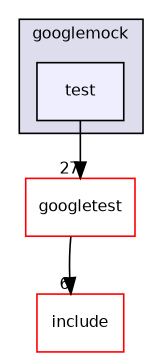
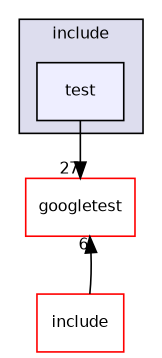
(81, 35) -> (81, 35)
(70, 257) -> (91, 273)
